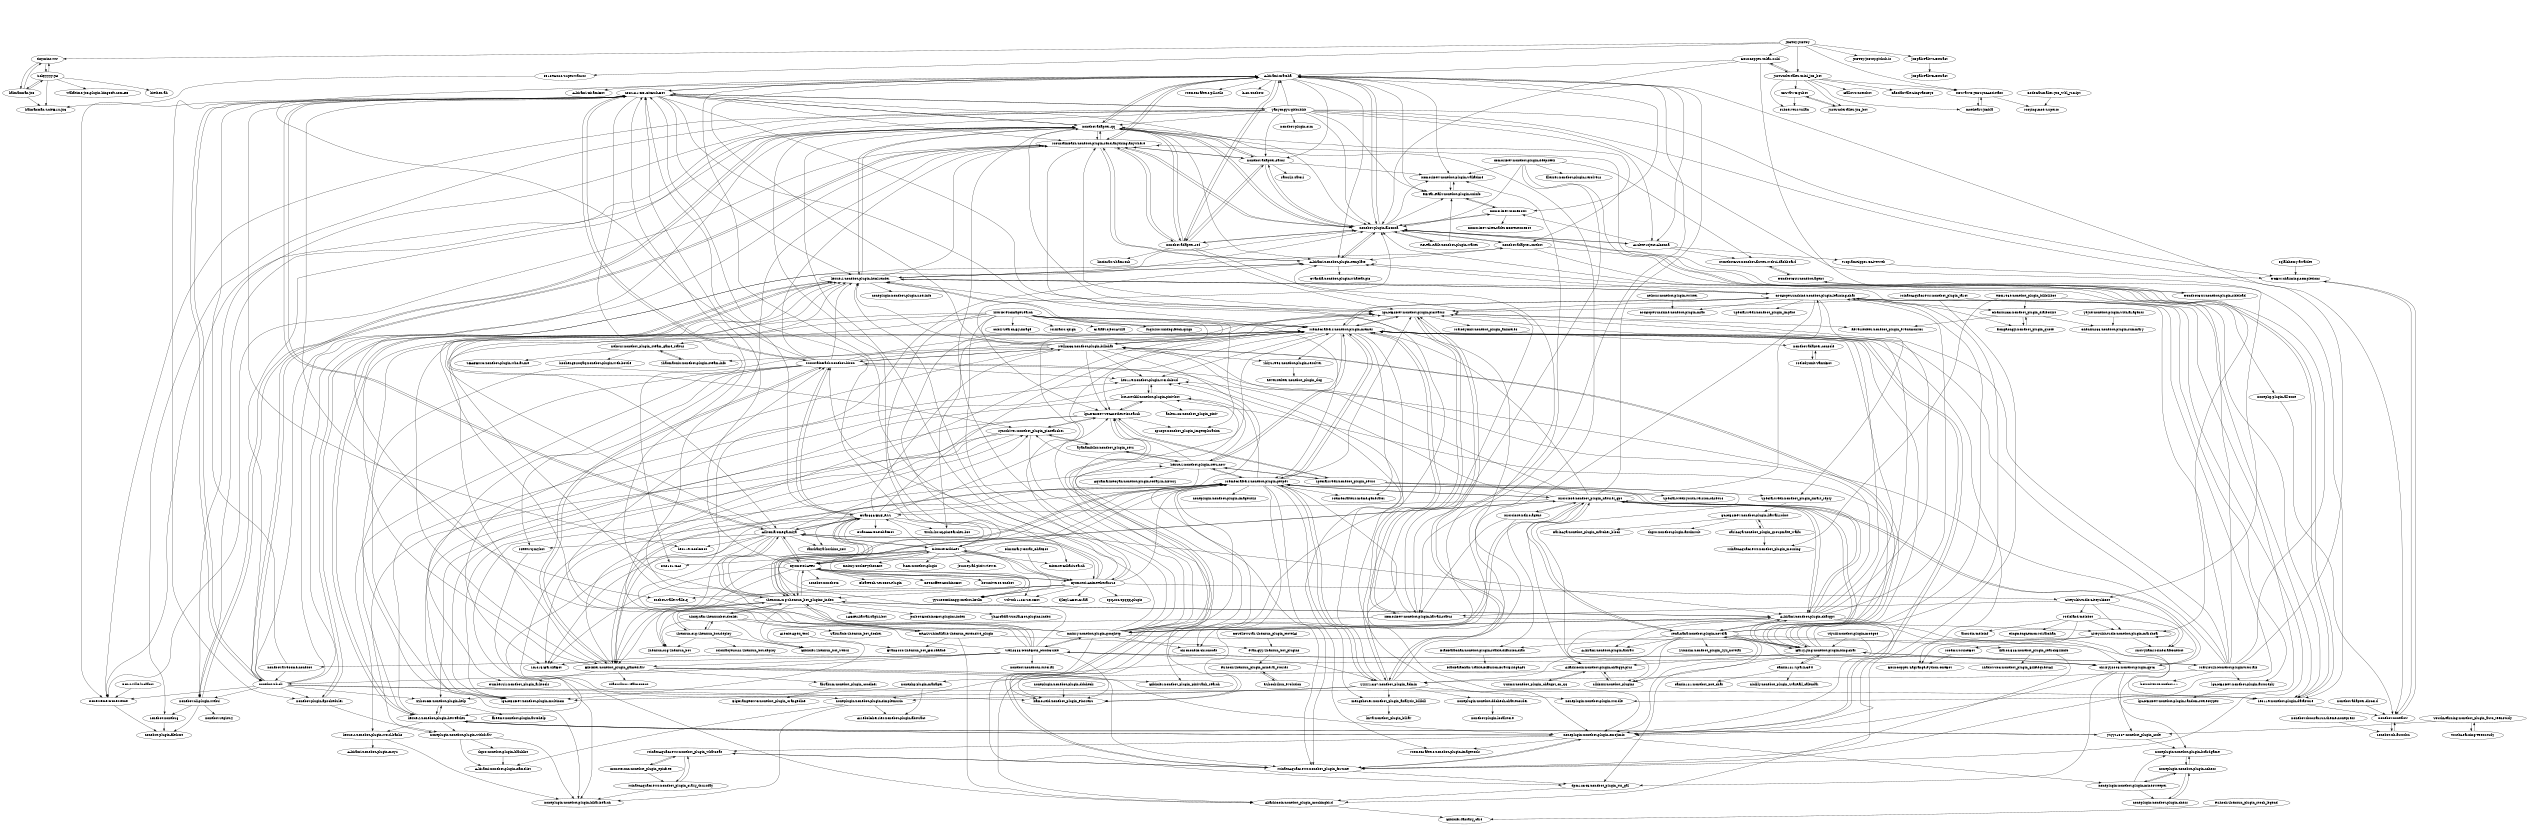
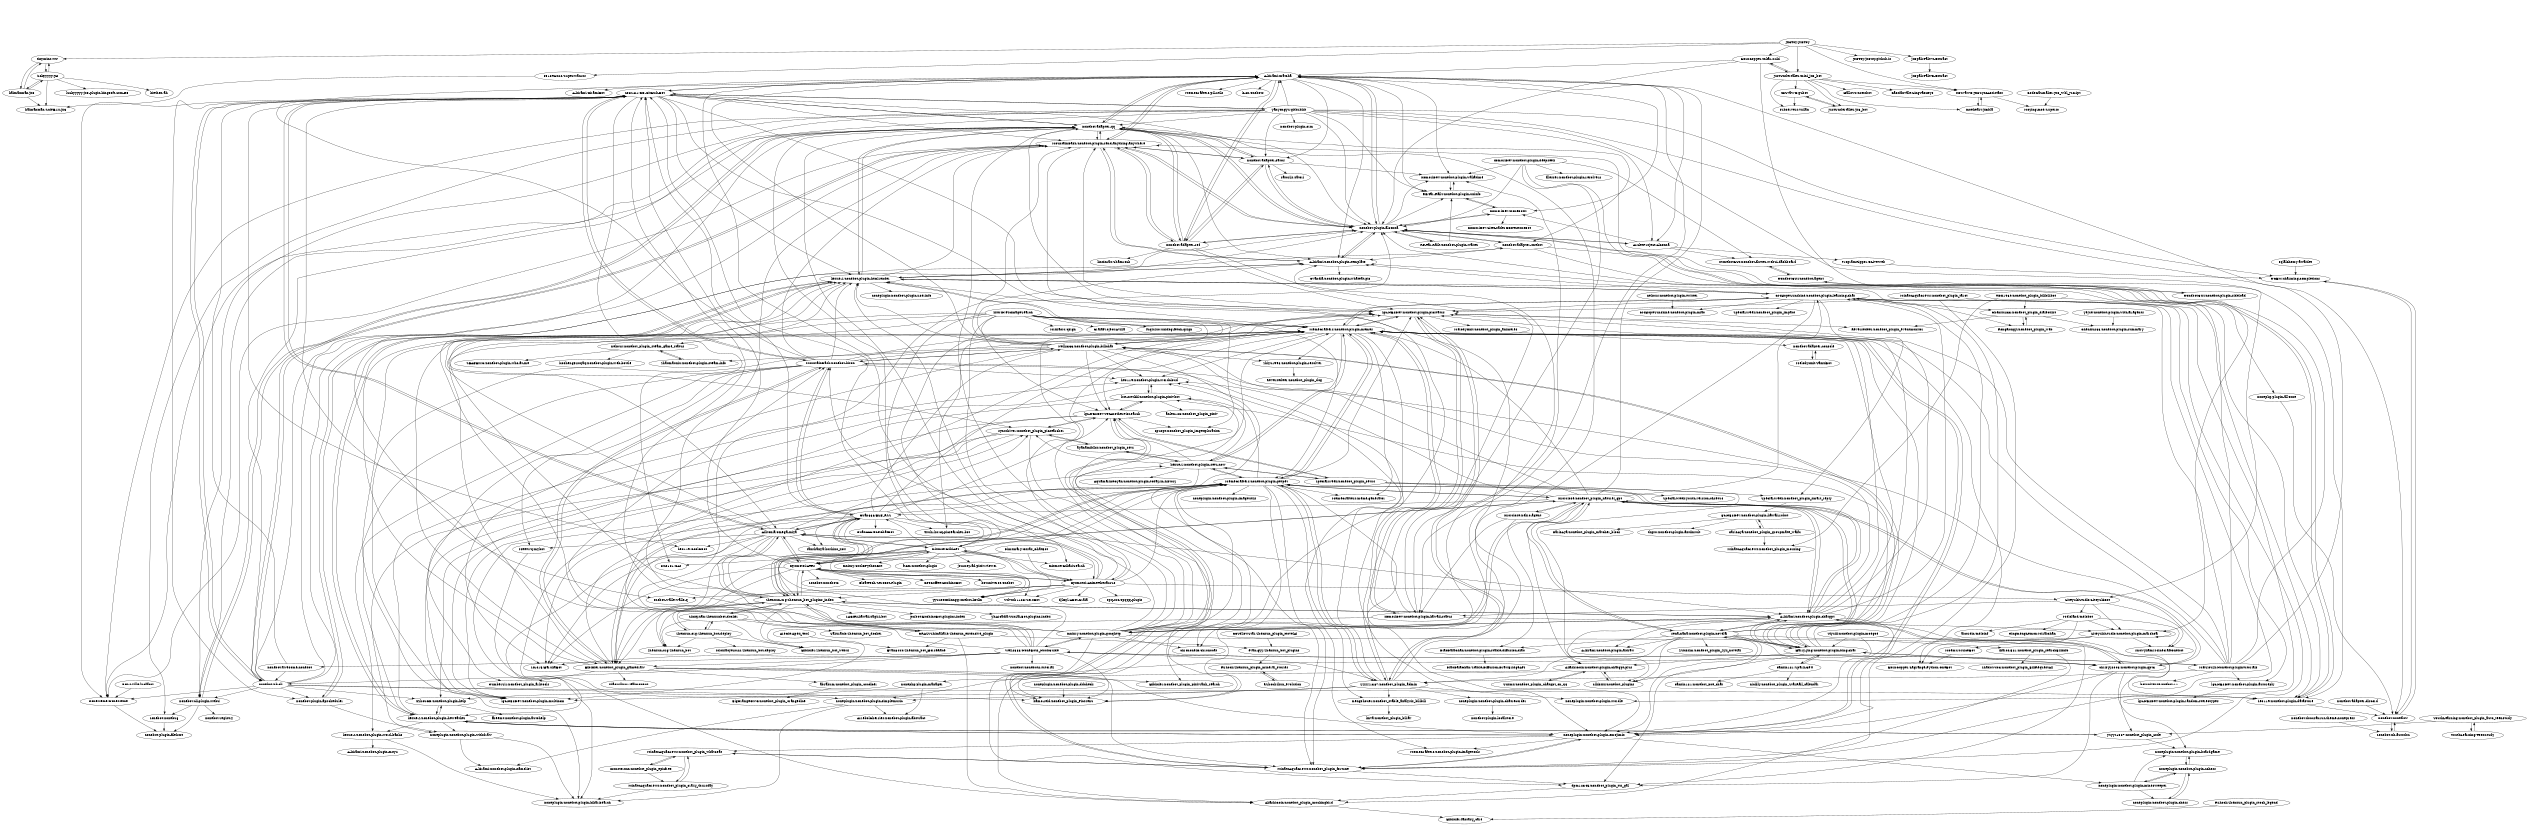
(98, 93) -> (98, 93)
none -> (1006, 271)
(1012, 330) -> none
(2025, 330) -> (2025, 330)
none -> (1910, 632)
(2034, 651) -> (2034, 651)
(1389, 701) -> (1389, 701)
(1493, 701) -> (1493, 701)
none -> (1991, 741)
(503, 752) -> none
